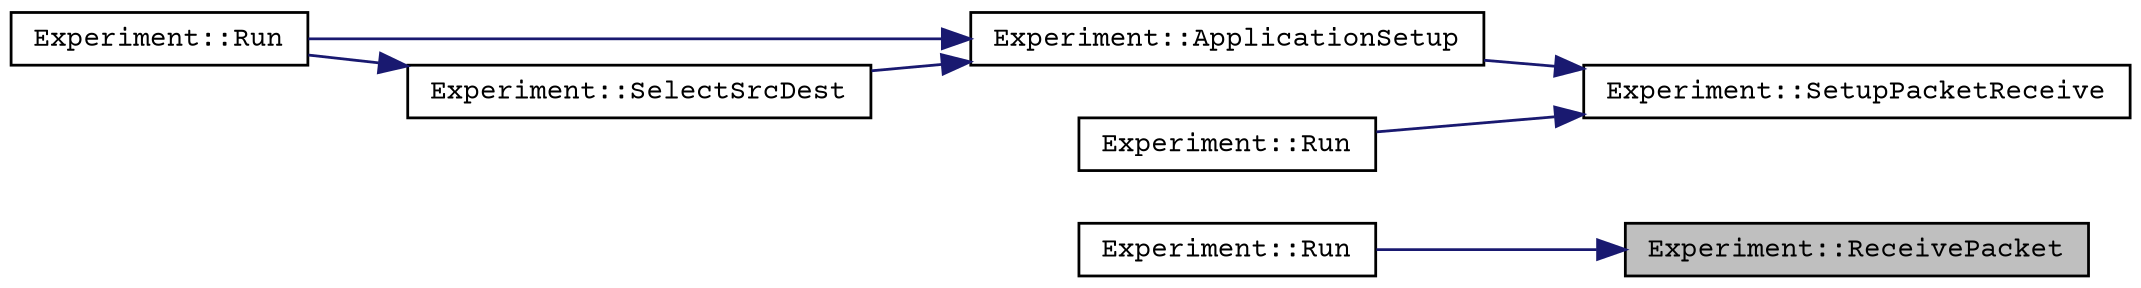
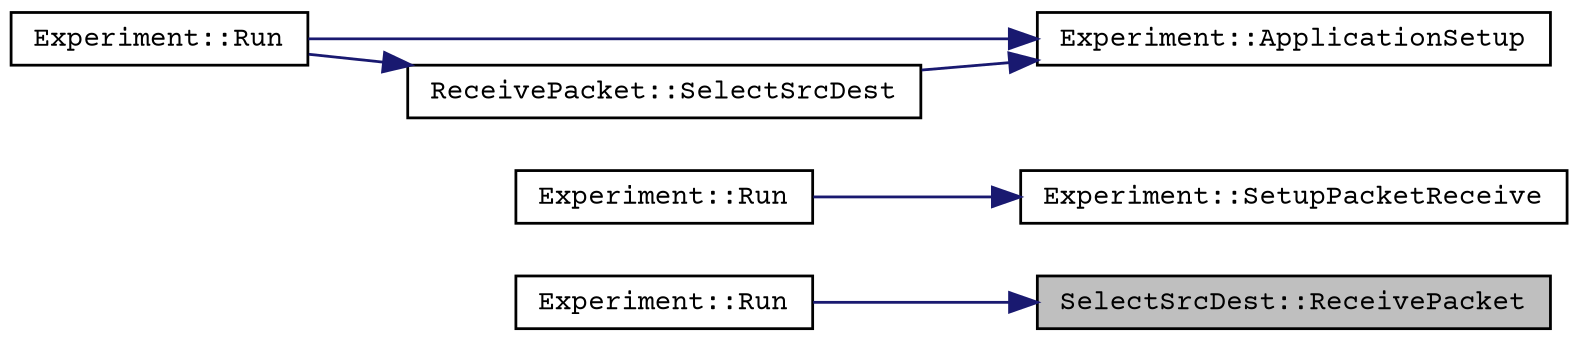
(1520, 63) -> none
(639, 92) -> (664, 92)
(1857, 250) -> (1294, 302)
